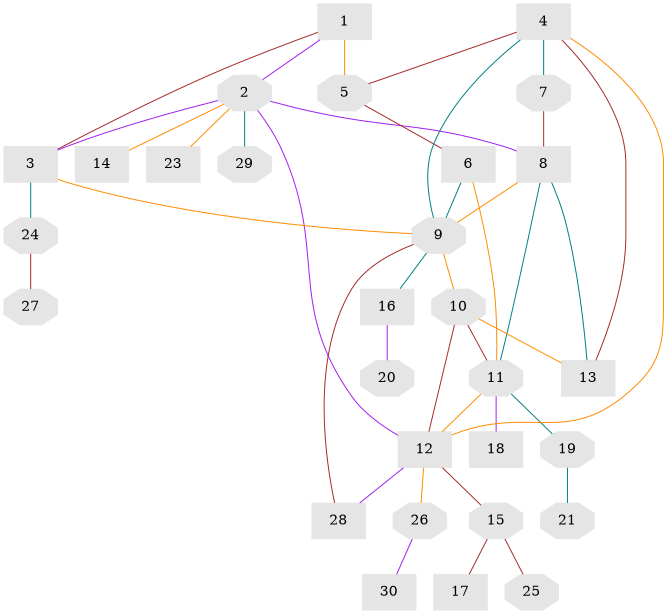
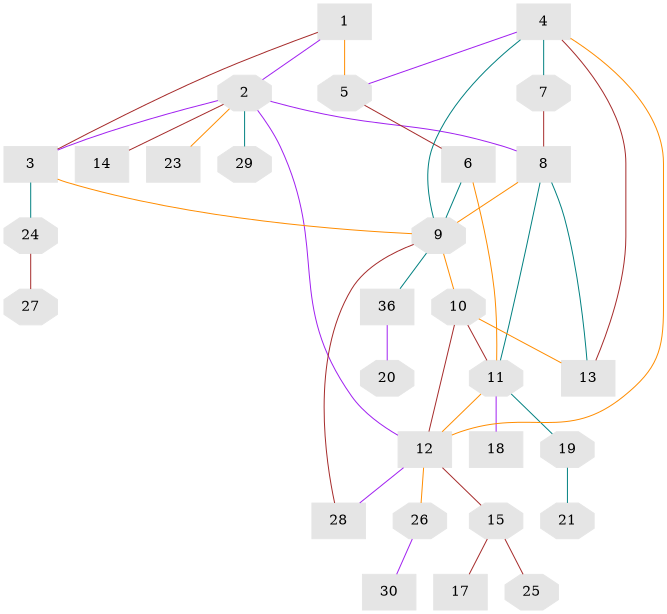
(443, 58) -> (443, 58)
(176, 127) -> (176, 127)
(387, 307) -> (387, 307)
